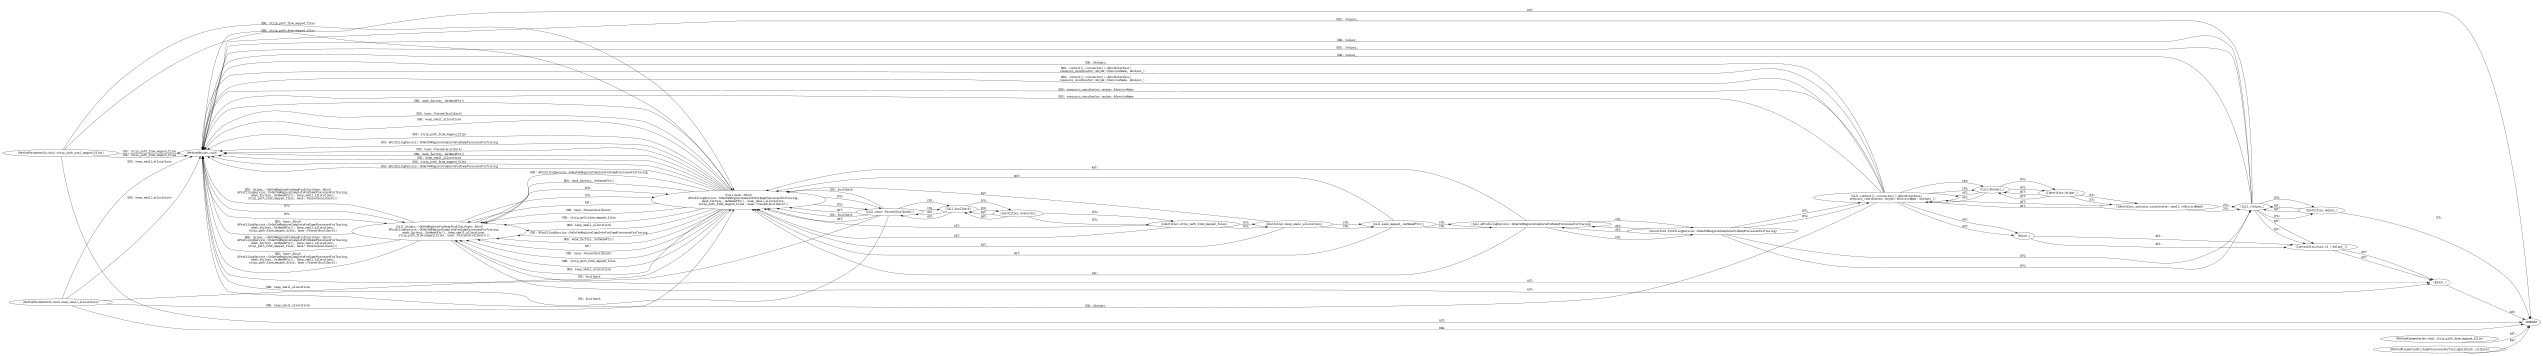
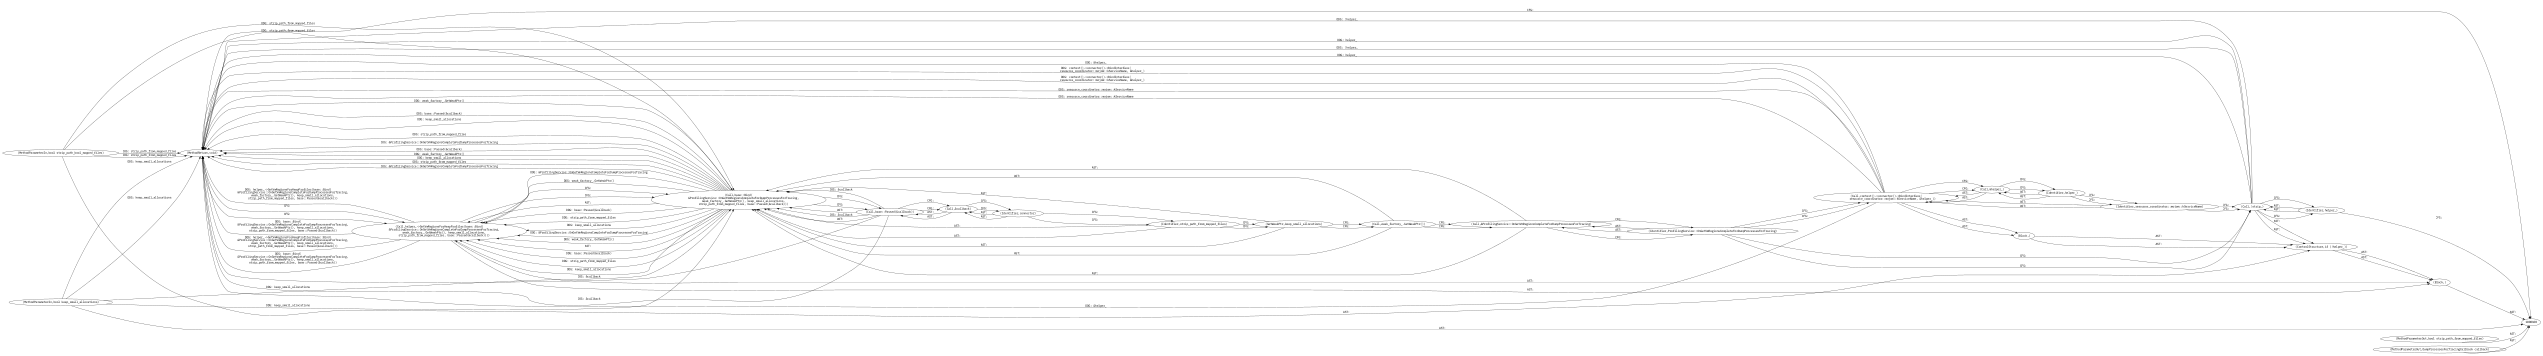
(1531, 10) -> (1531, 10)
(2160, 207) -> (2160, 207)
(2252, 207) -> (2252, 207)
(1294, 224) -> (1294, 224)
(1398, 224) -> (1398, 224)
(1242, 322) -> (1151, 317)
(1443, 328) -> (1443, 328)
